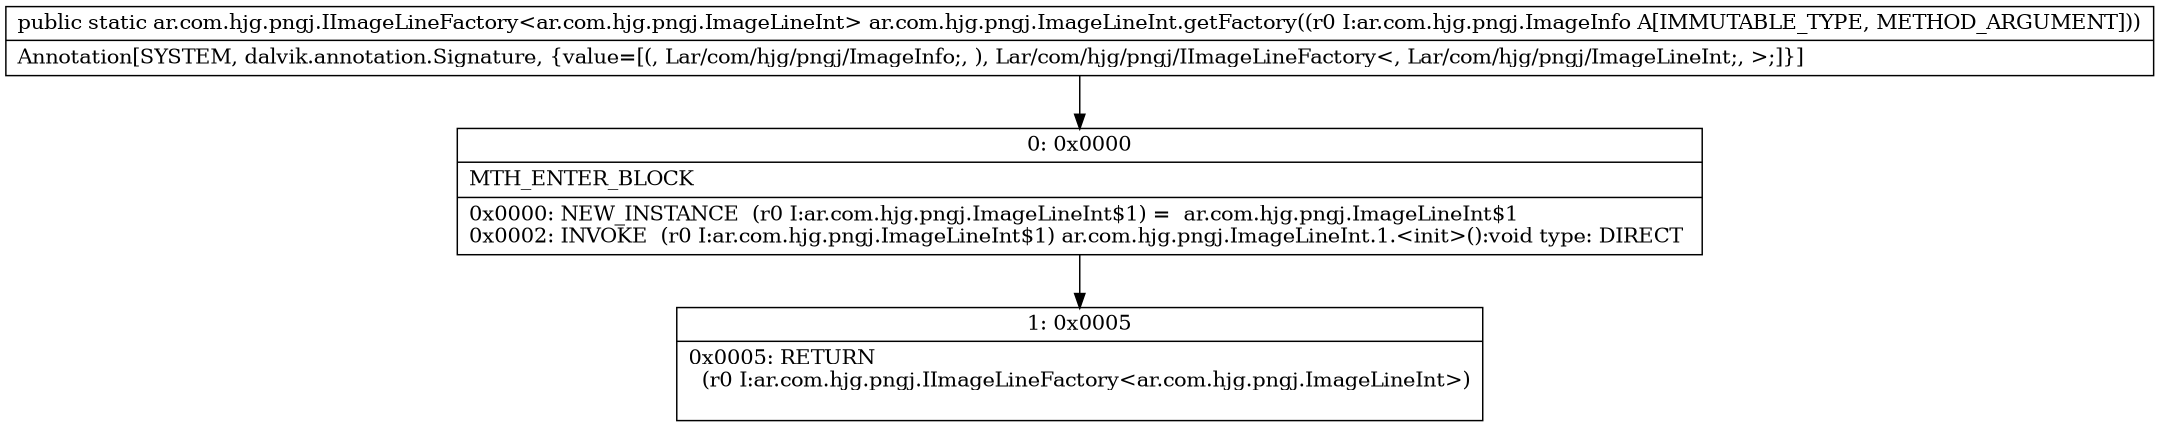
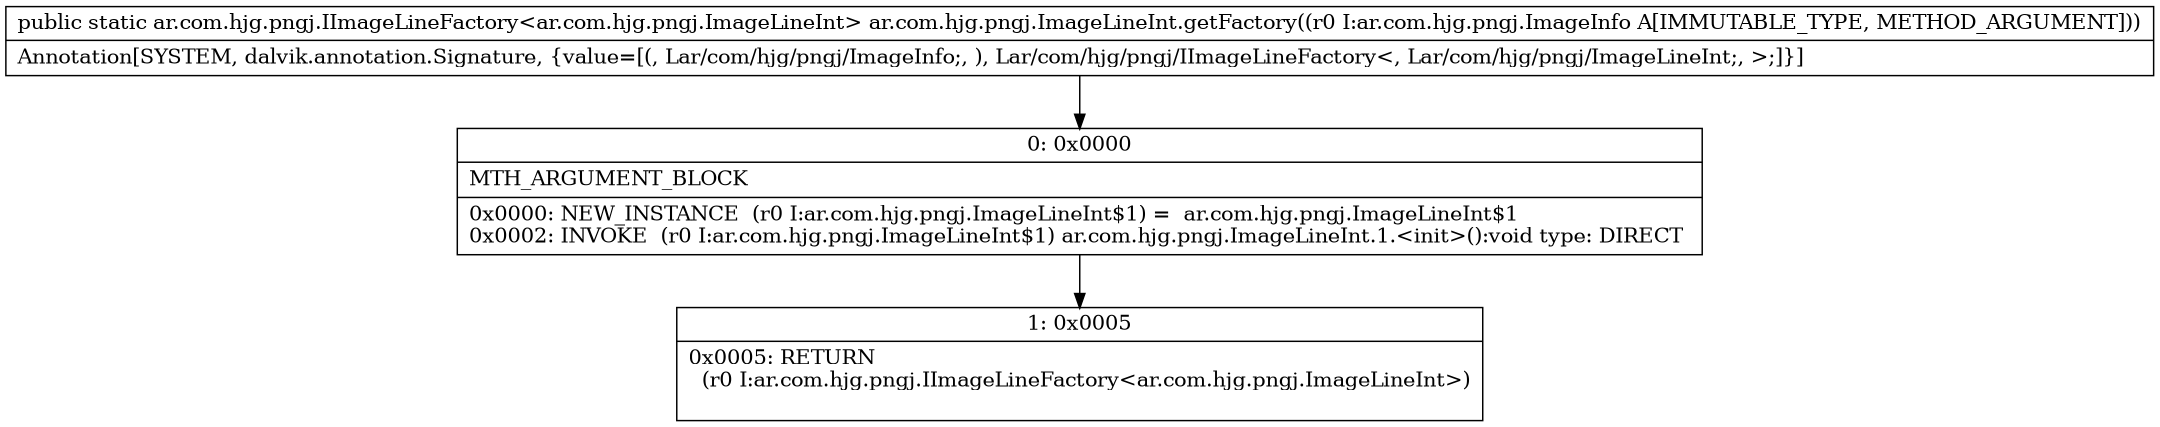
(582, 179) -> (609, 179)
